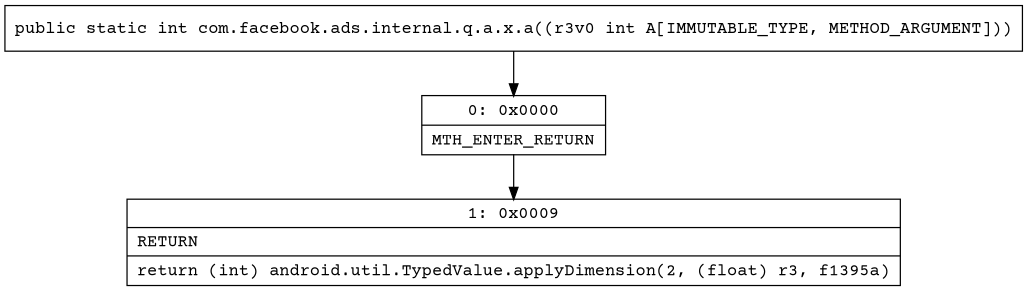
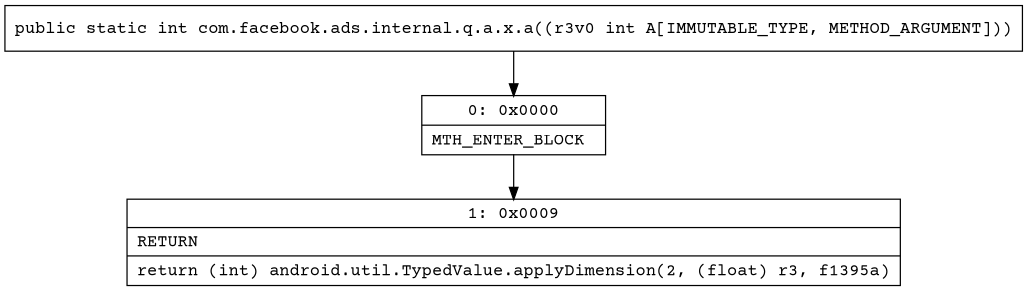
(514, 139) -> (508, 139)
